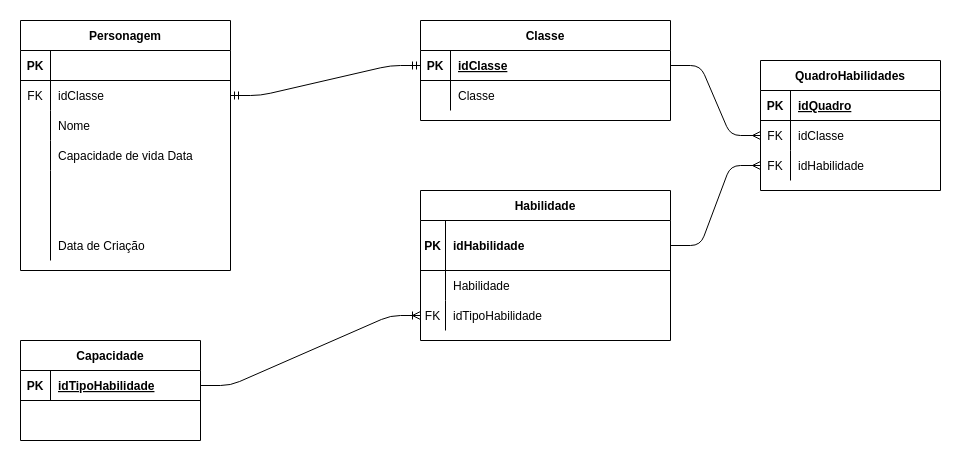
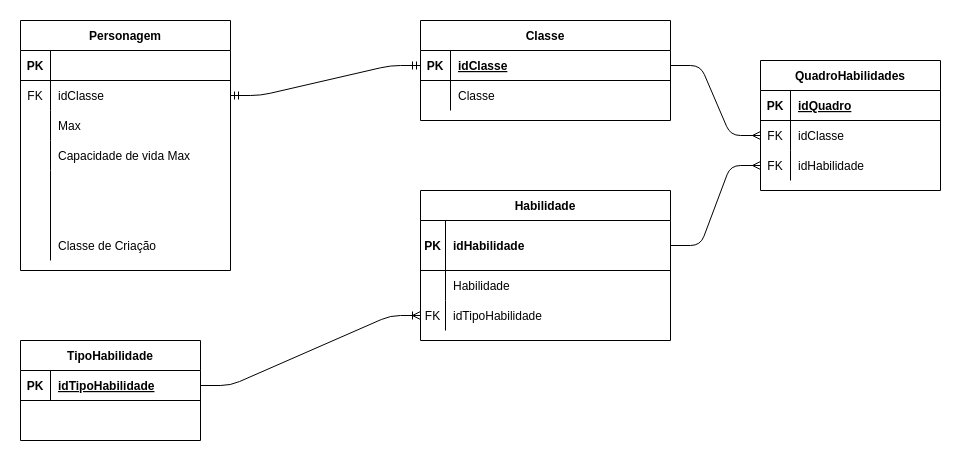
(71, 126) -> (68, 126)
(127, 156) -> (124, 156)
(104, 246) -> (109, 246)
(110, 356) -> (110, 356)
